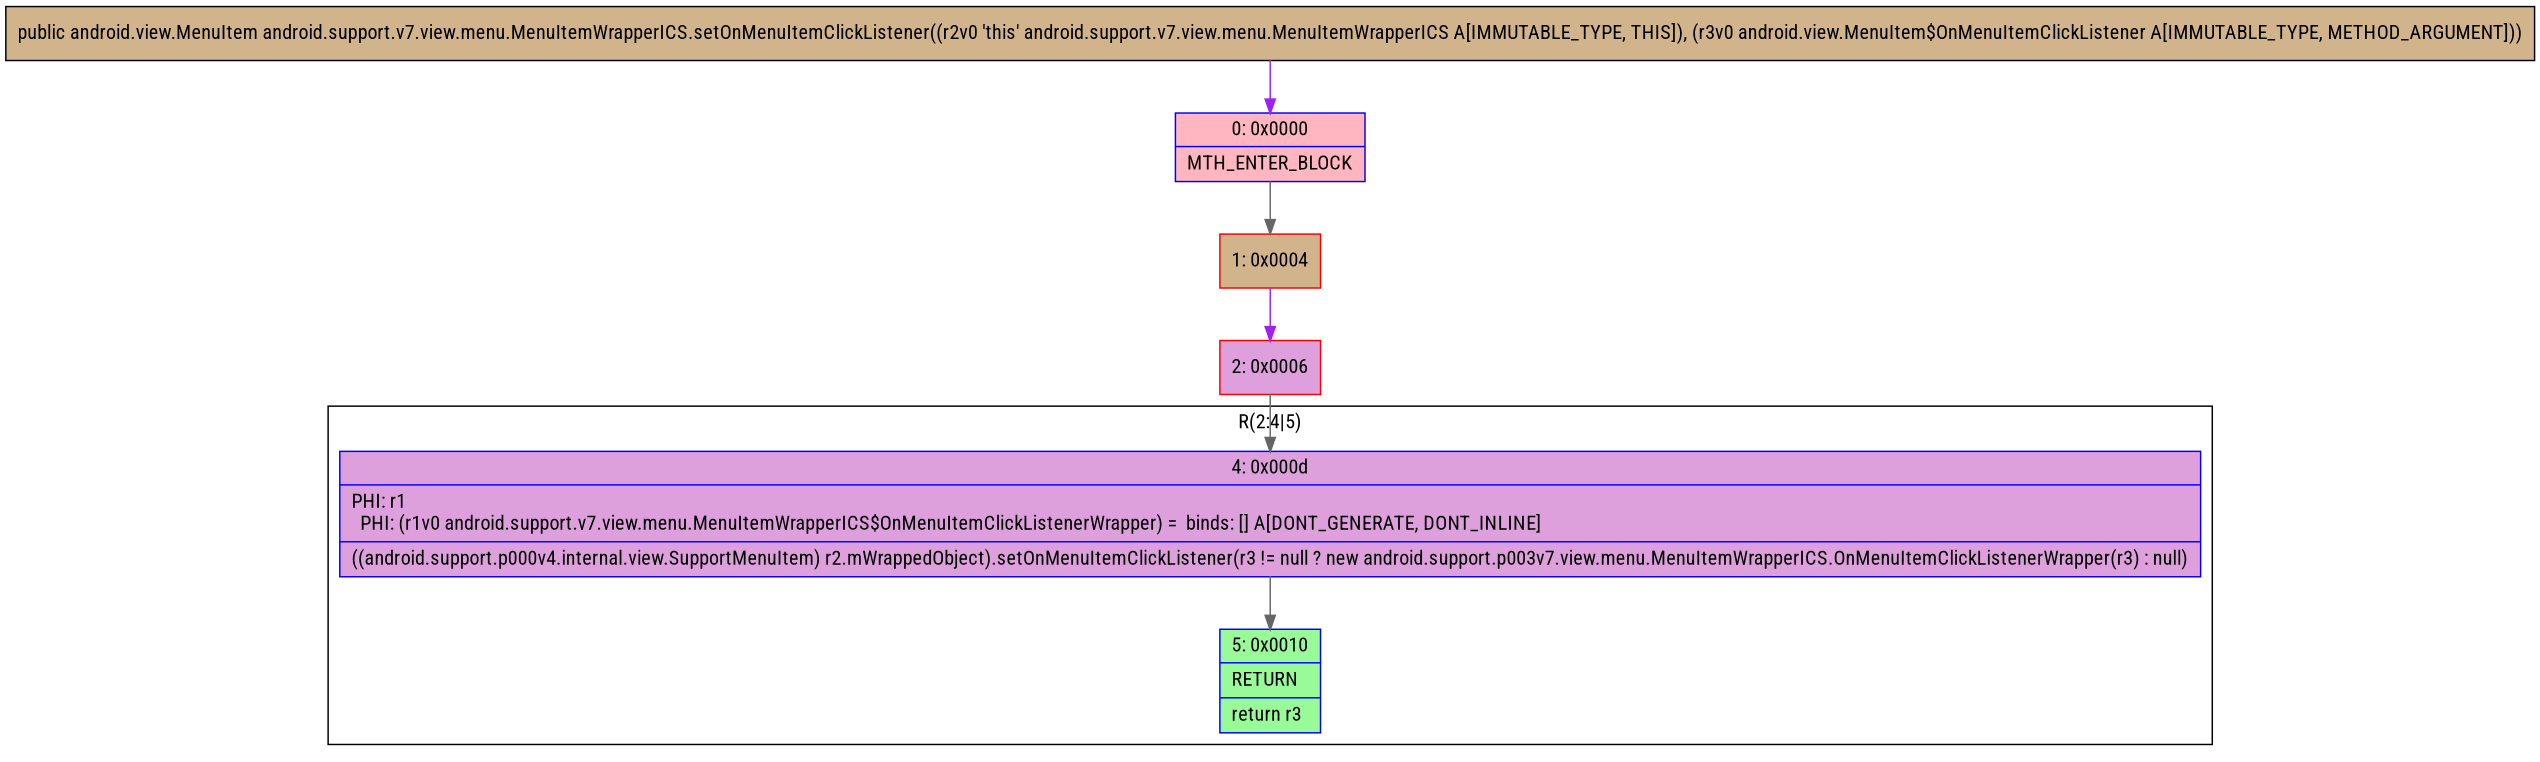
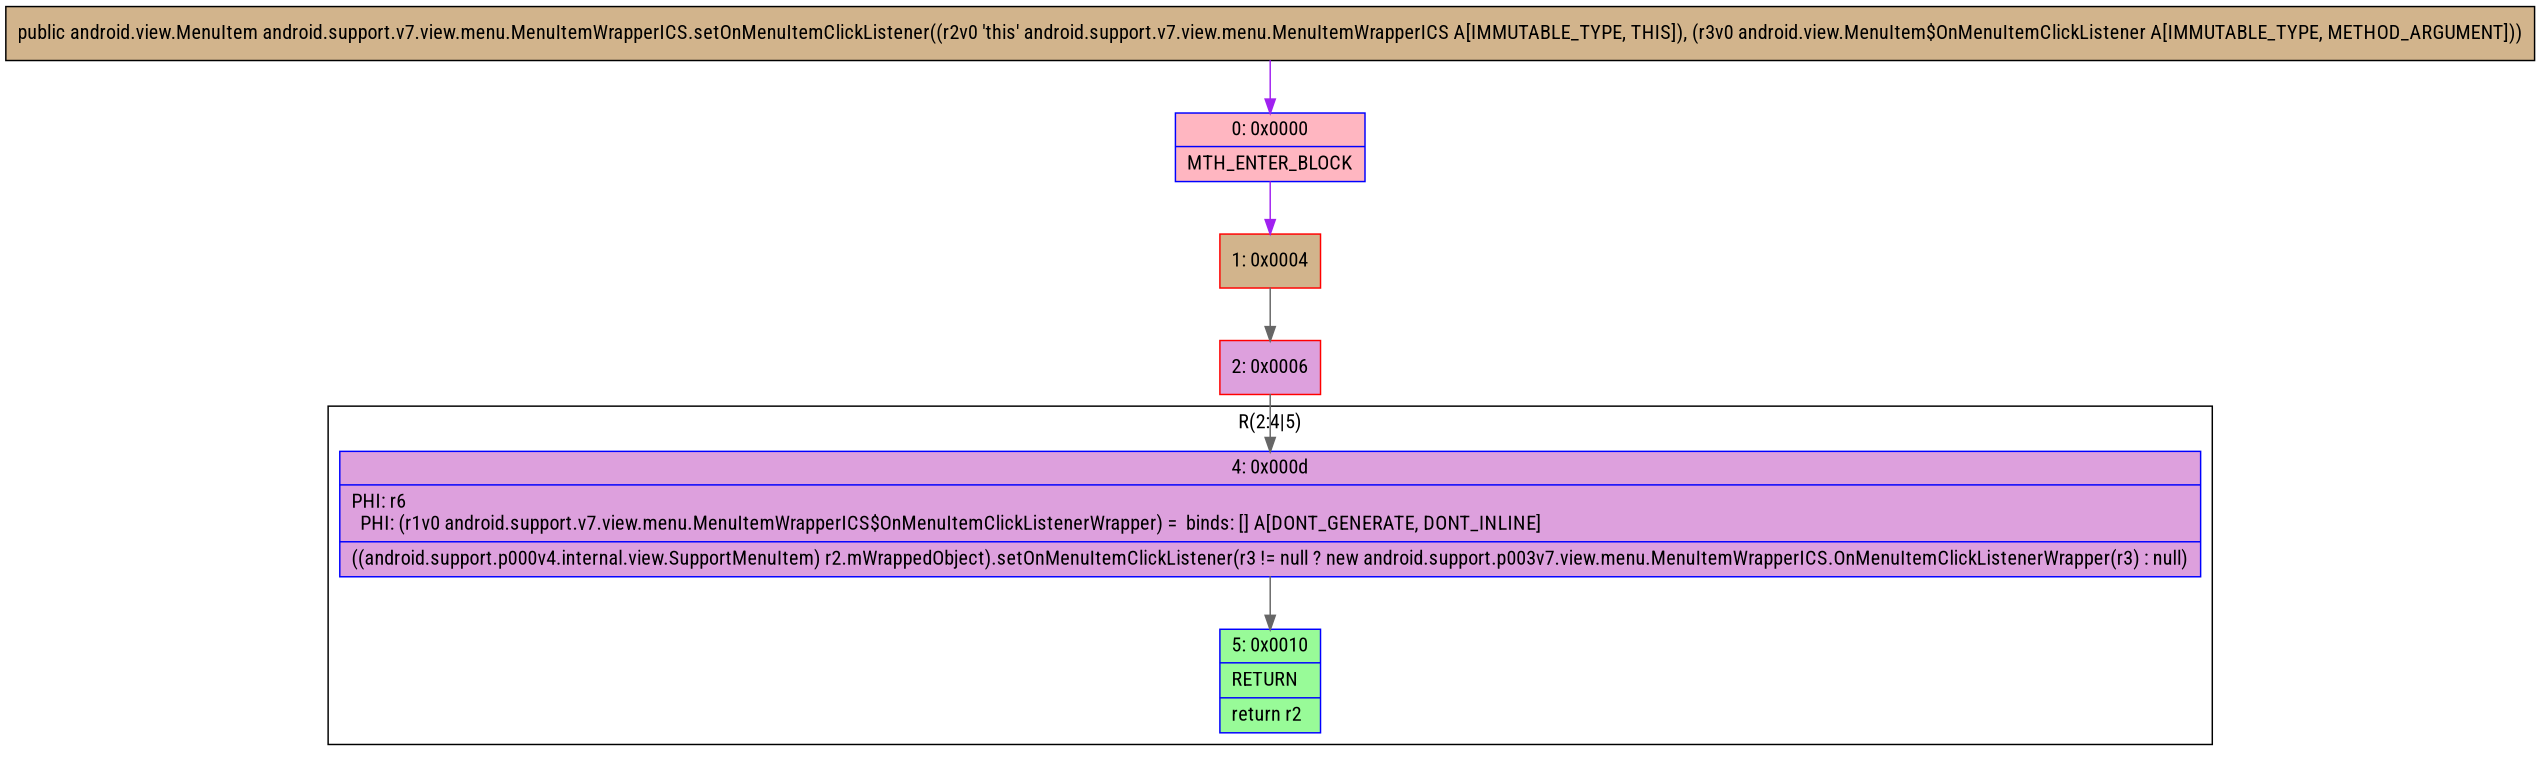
(1270, 200) -> (1270, 200)
(1270, 307) -> (1270, 307)
(381, 502) -> (381, 502)
(1267, 715) -> (1267, 715)
